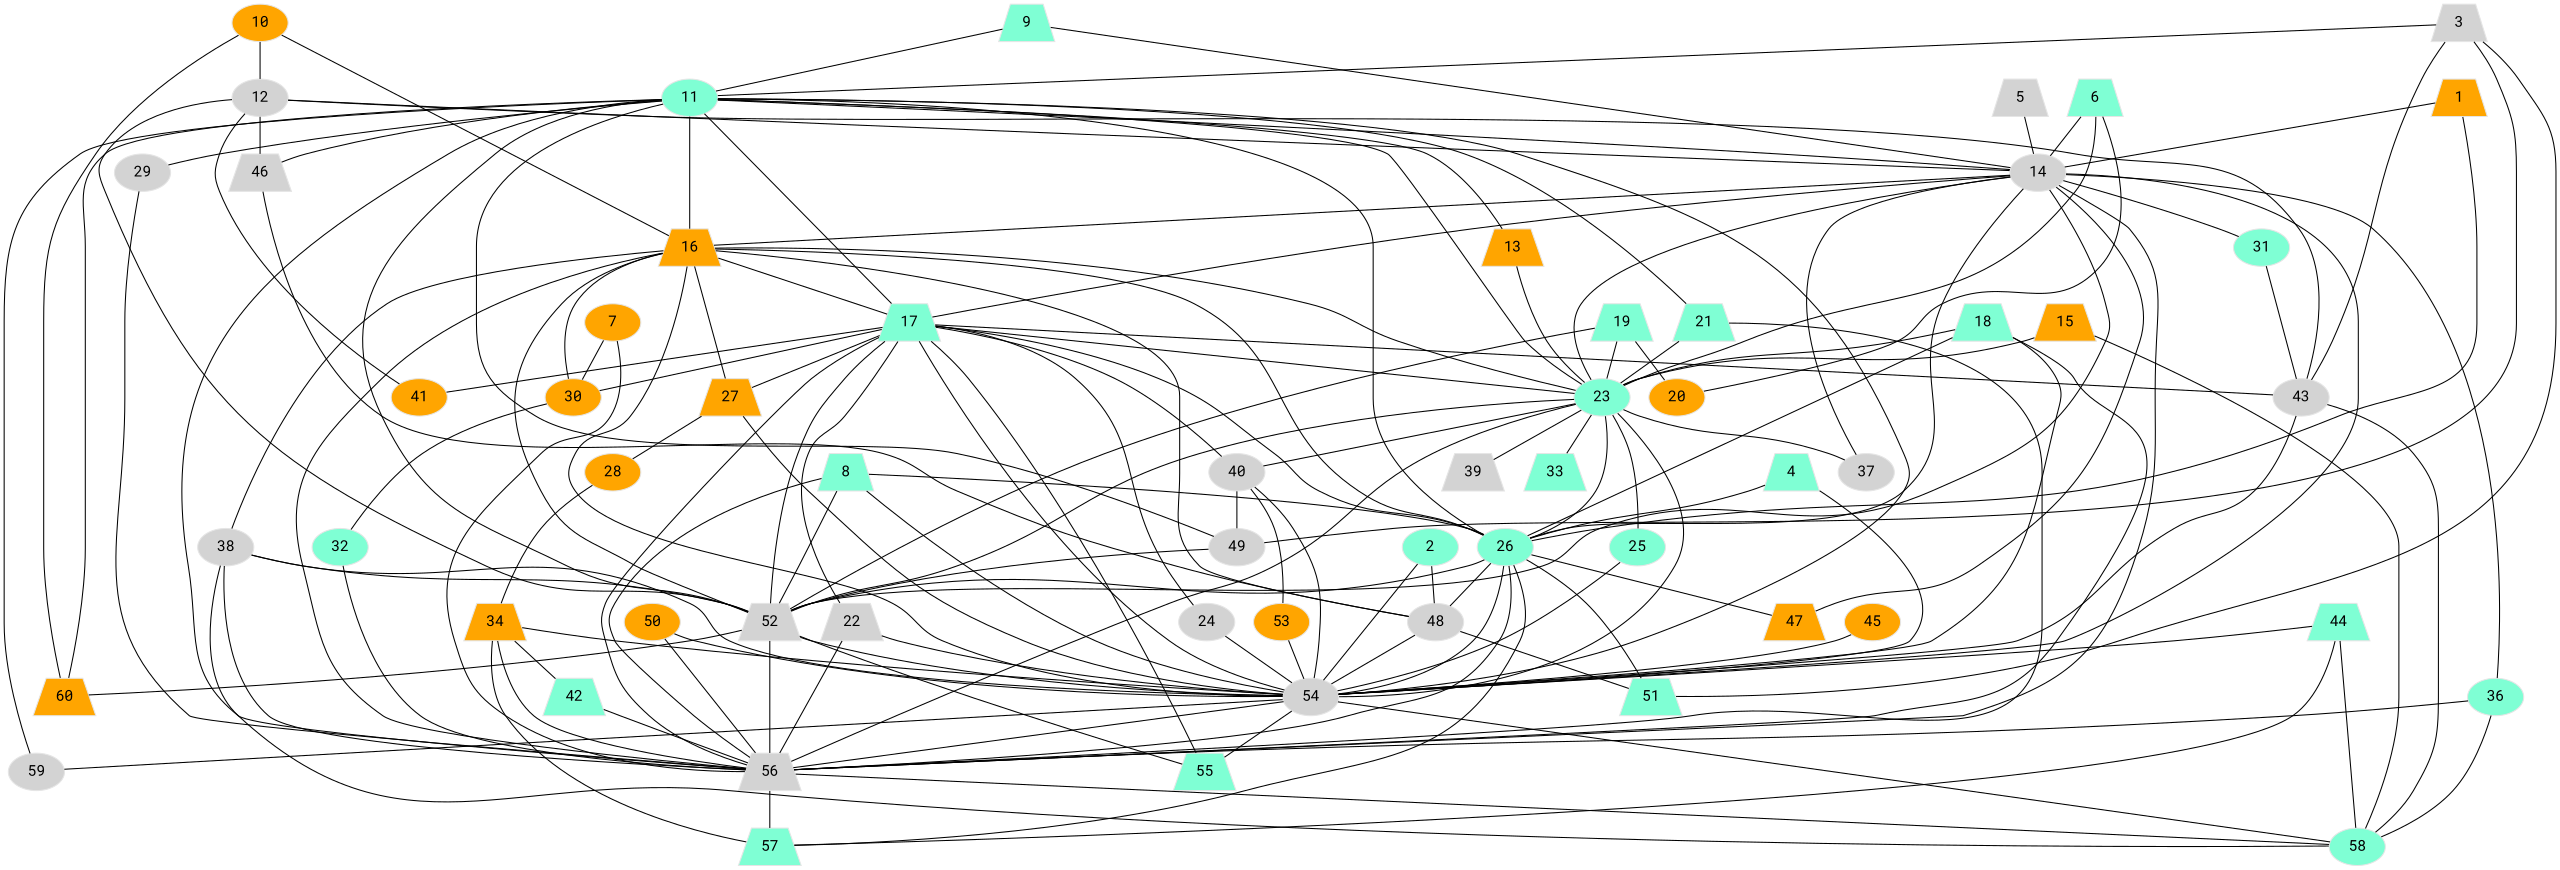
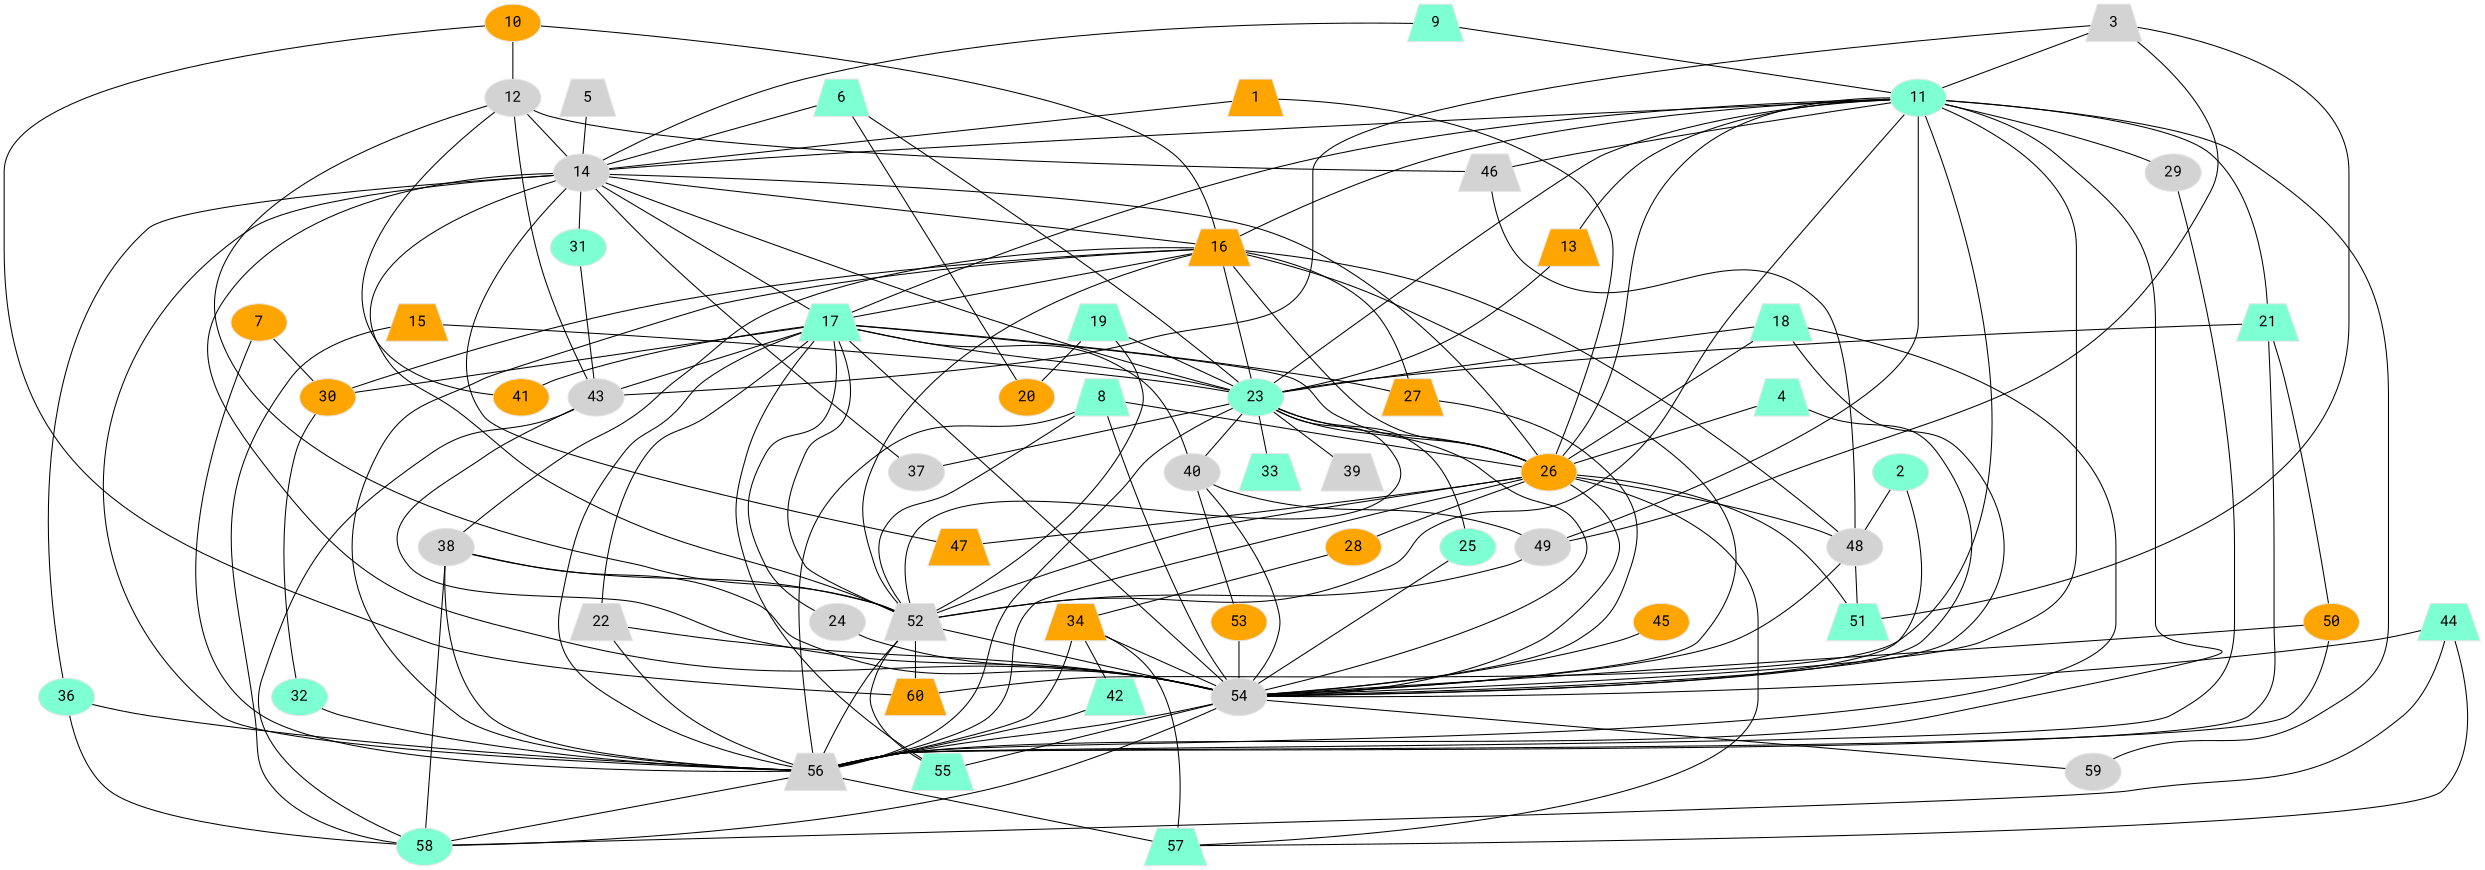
(669, 436) -> (1450, 508)
none -> (2305, 471)
(1505, 547) -> (1549, 472)
